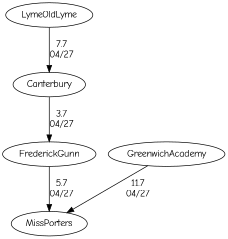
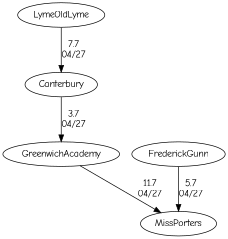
(49, 116) -> (61, 116)
